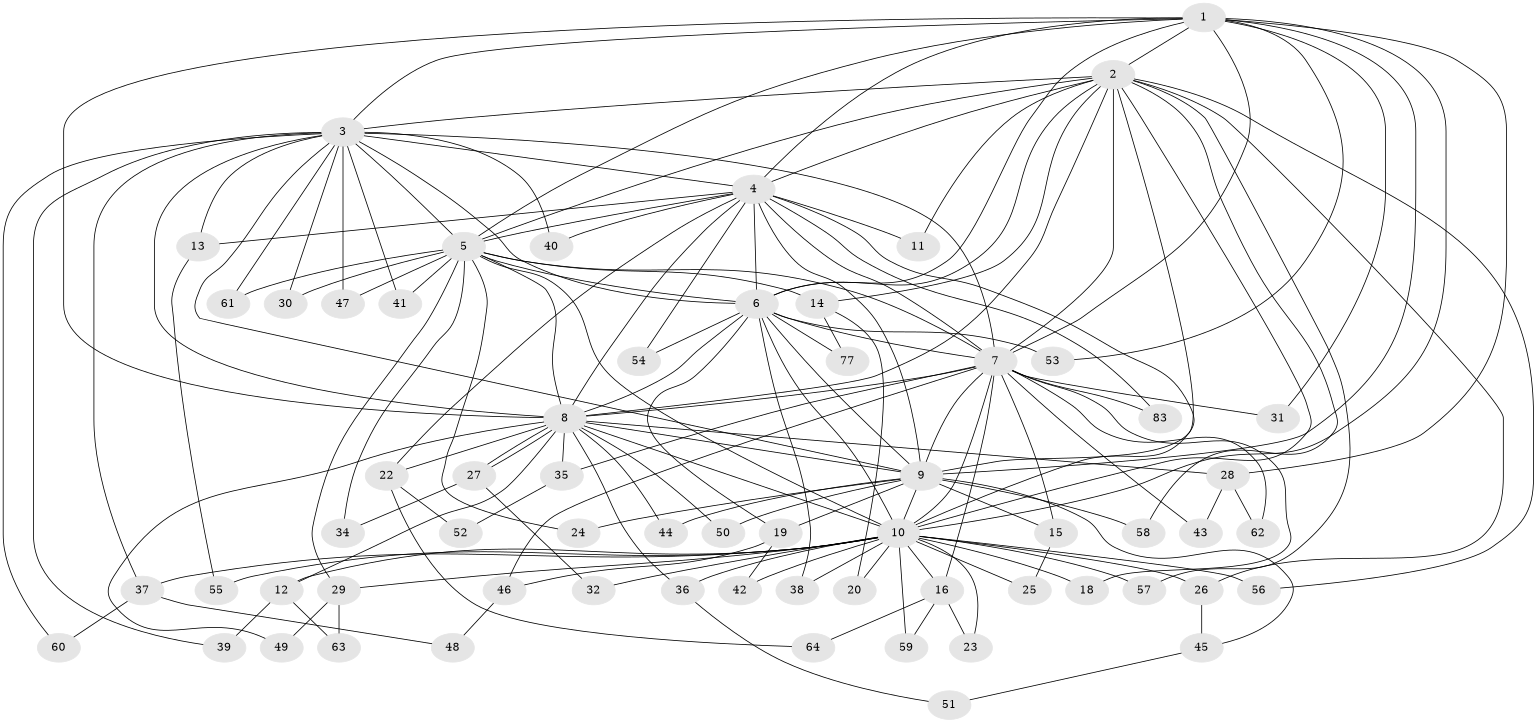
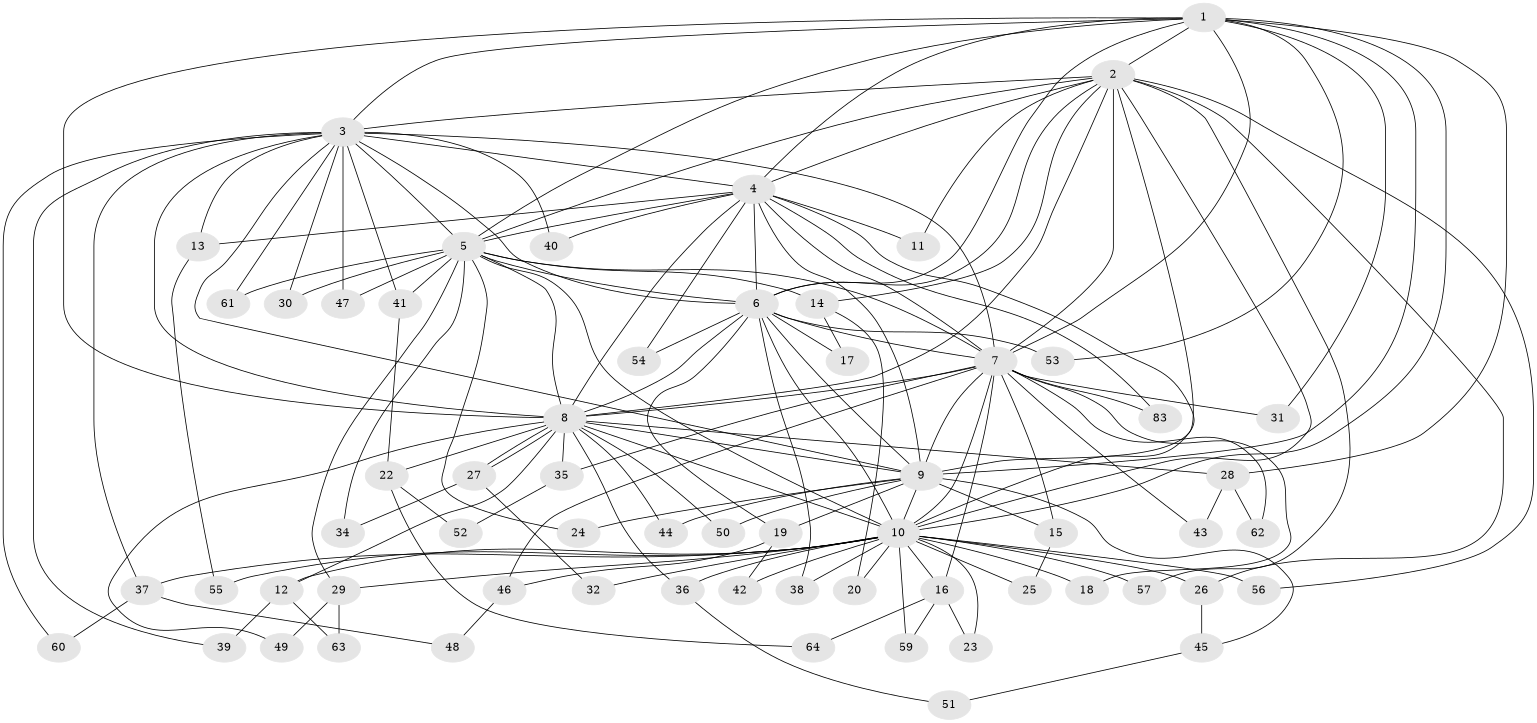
(564, 309) -> (394, 390)
(848, 361) -> (848, 361)
(1144, 533) -> none
